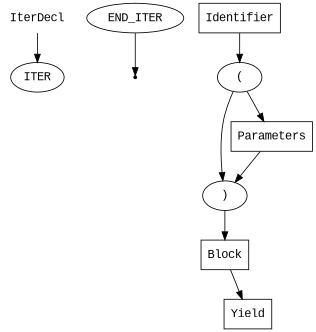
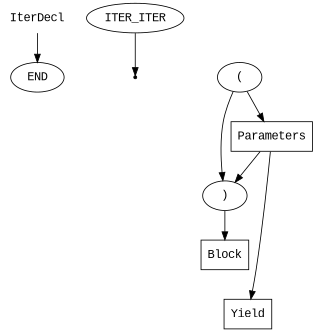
(135, 18) -> (135, 18)
(240, 18) -> none
(37, 77) -> (37, 77)
(235, 281) -> (263, 222)
